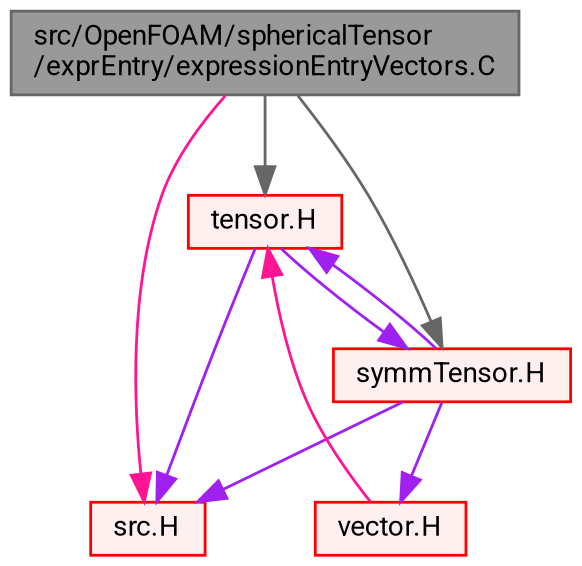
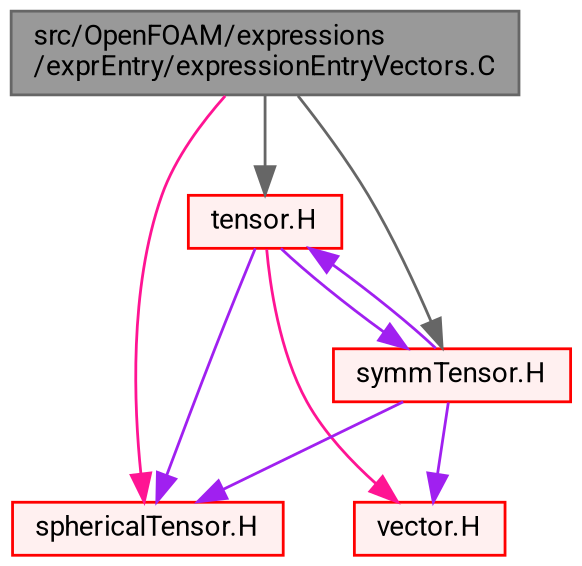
(265, 53) -> (265, 53)
(305, 396) -> (296, 379)
(148, 529) -> (148, 529)
